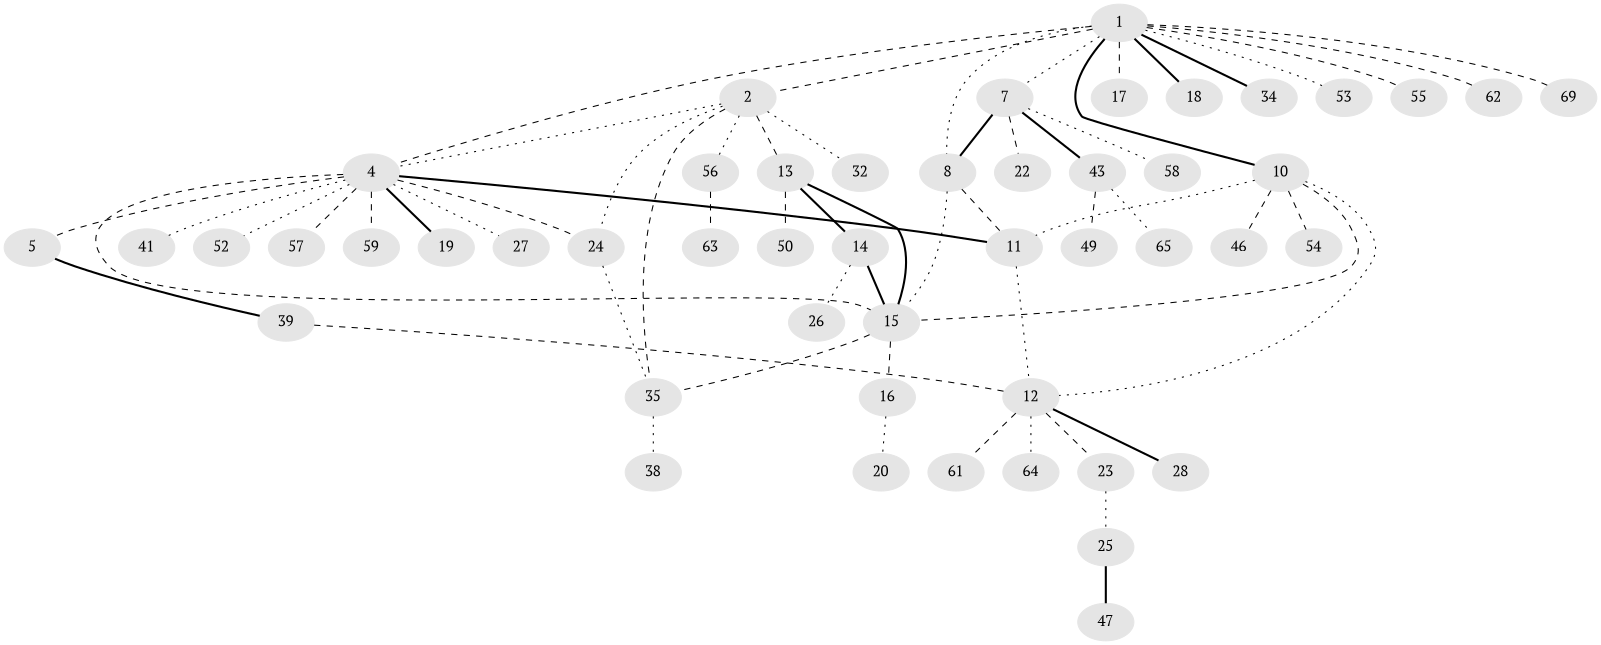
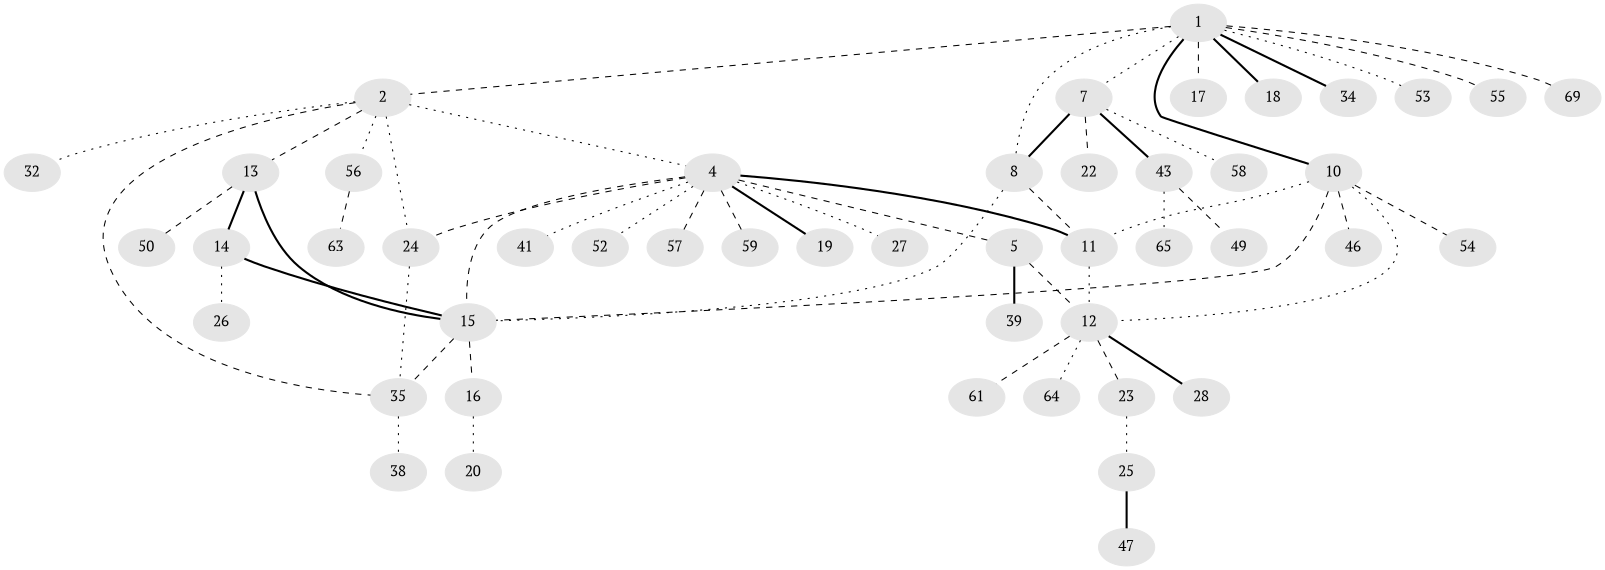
(740, 74) -> none
(1494, 98) -> none
(660, 351) -> (1050, 284)
